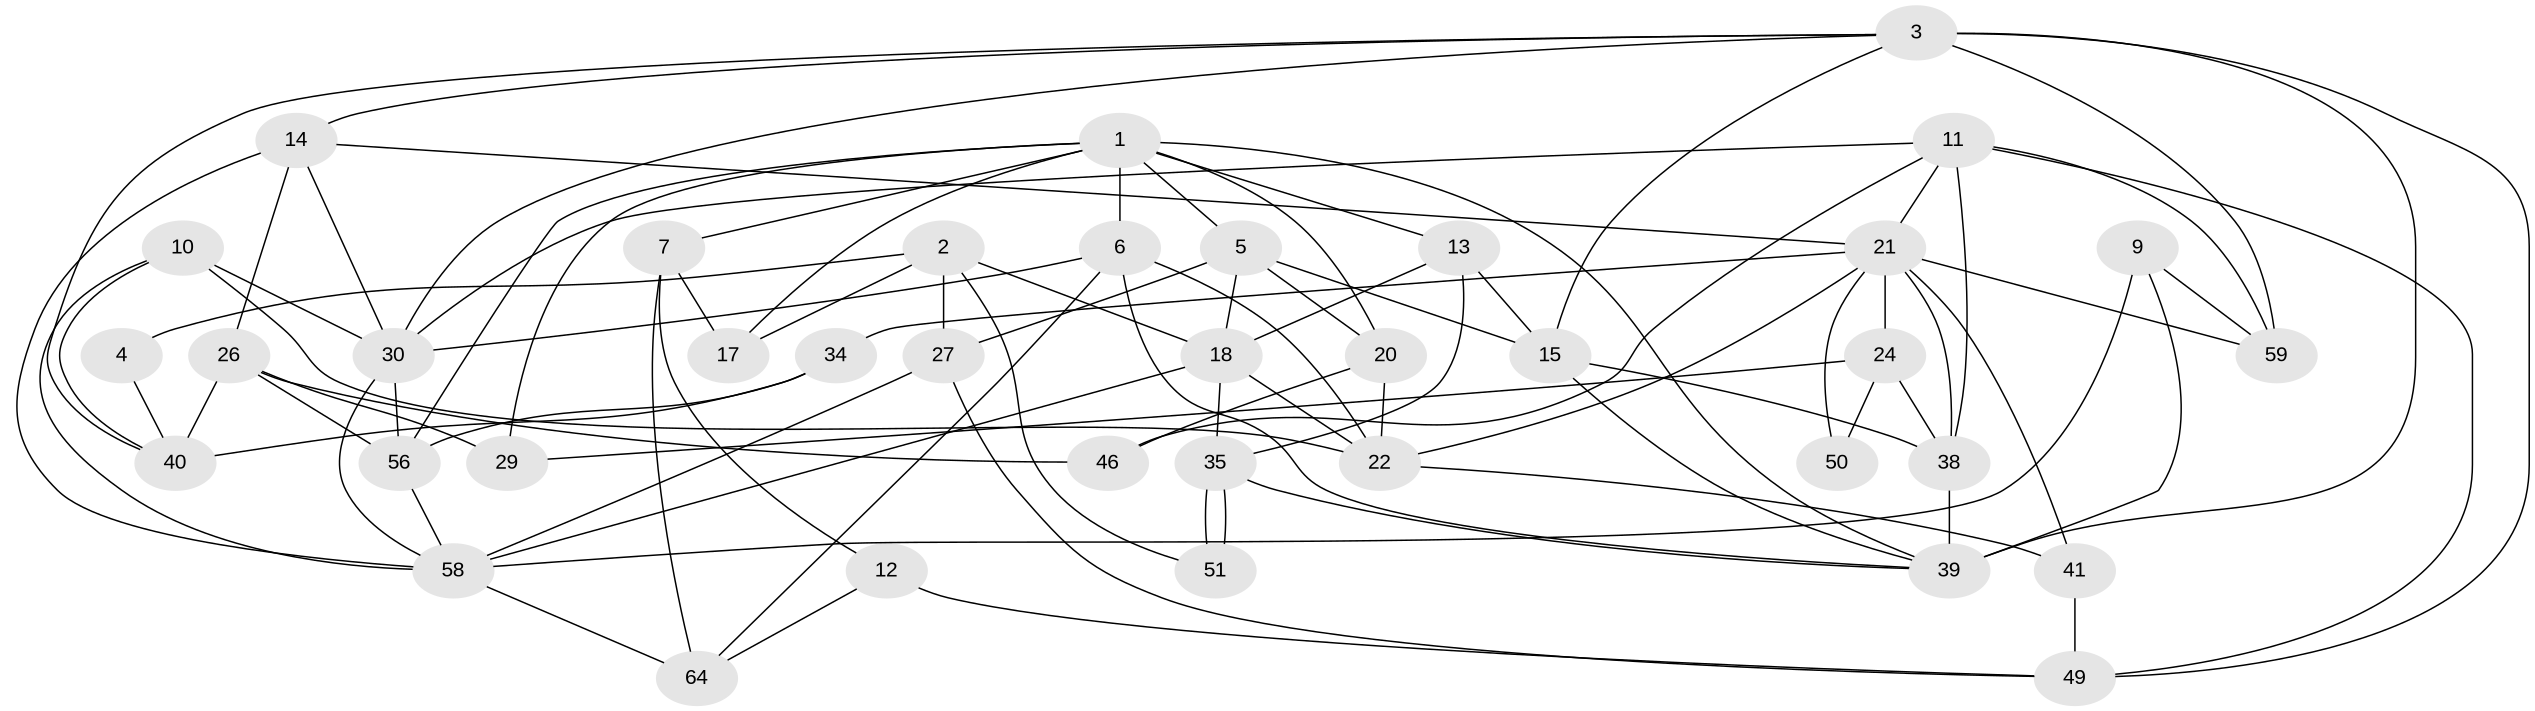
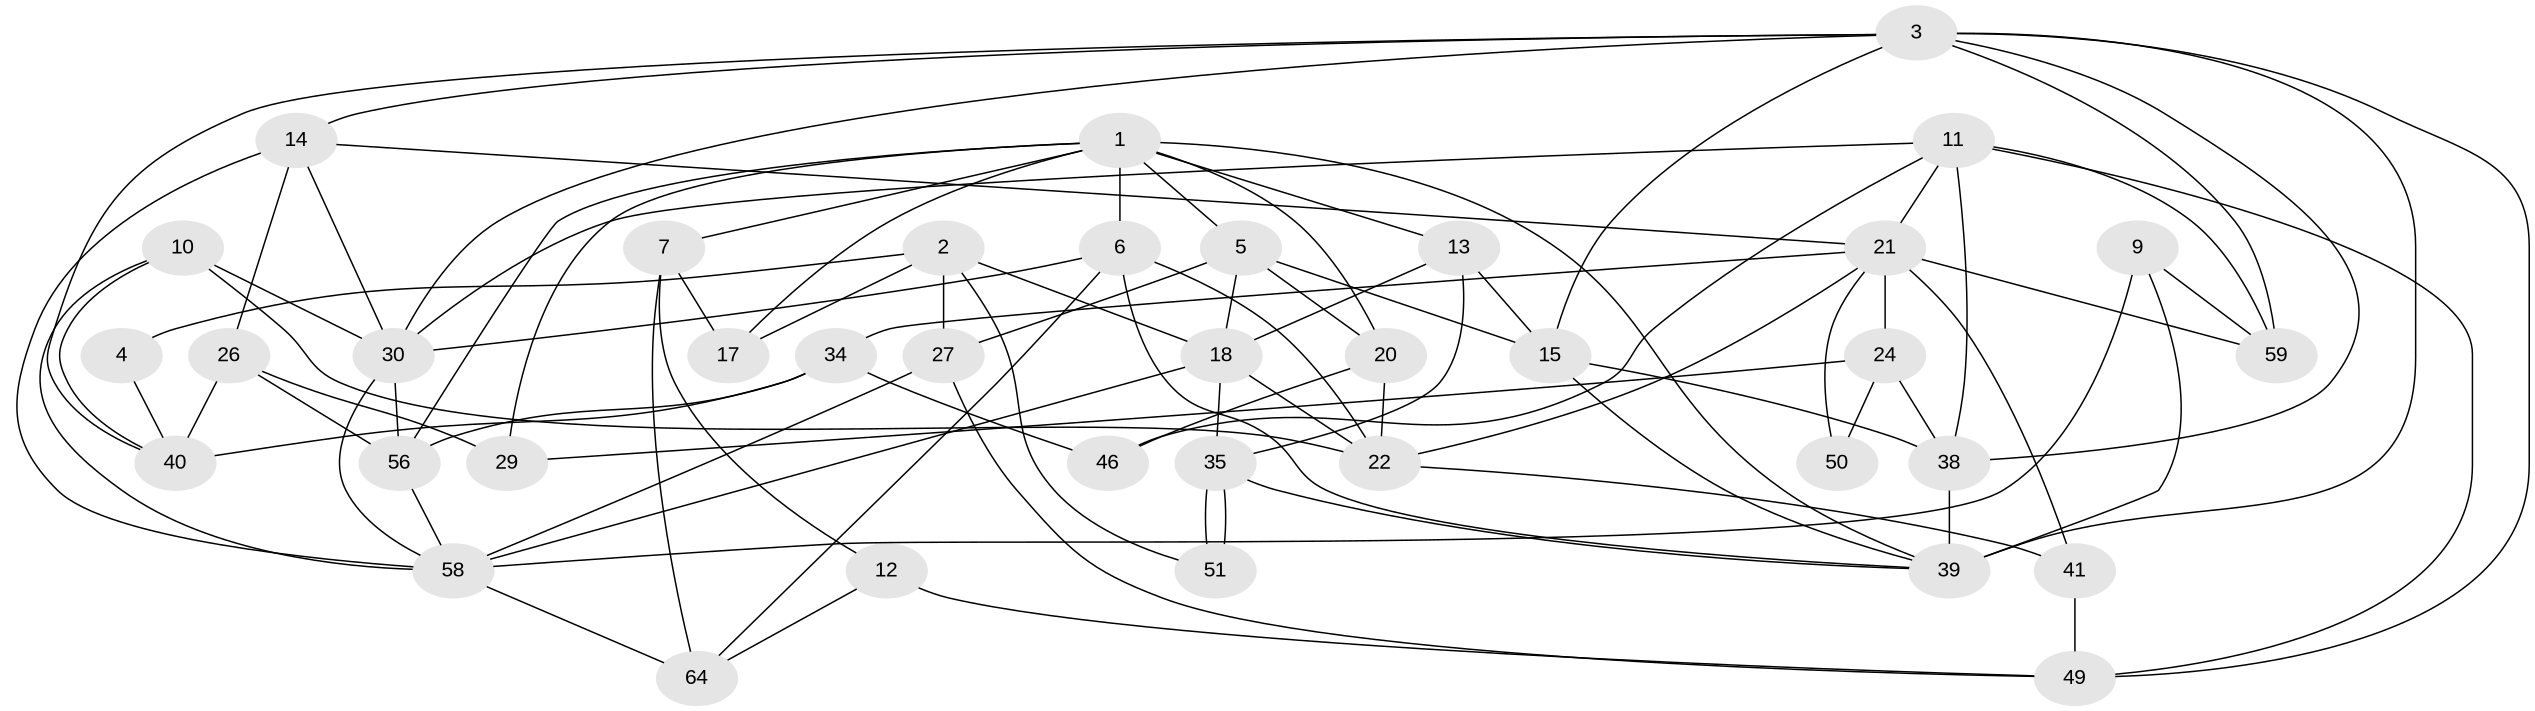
(1945, 349) -> (2350, 274)
(641, 440) -> (954, 408)
